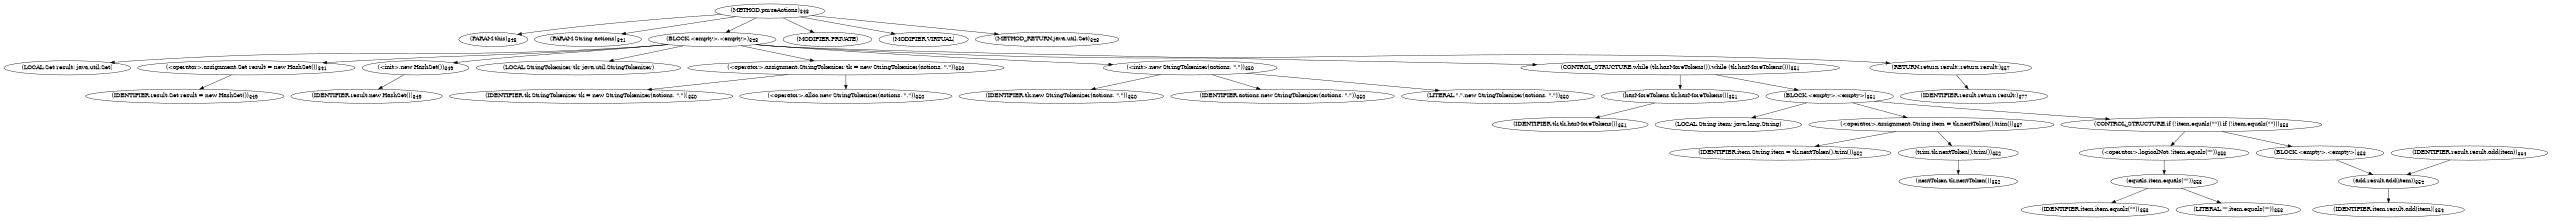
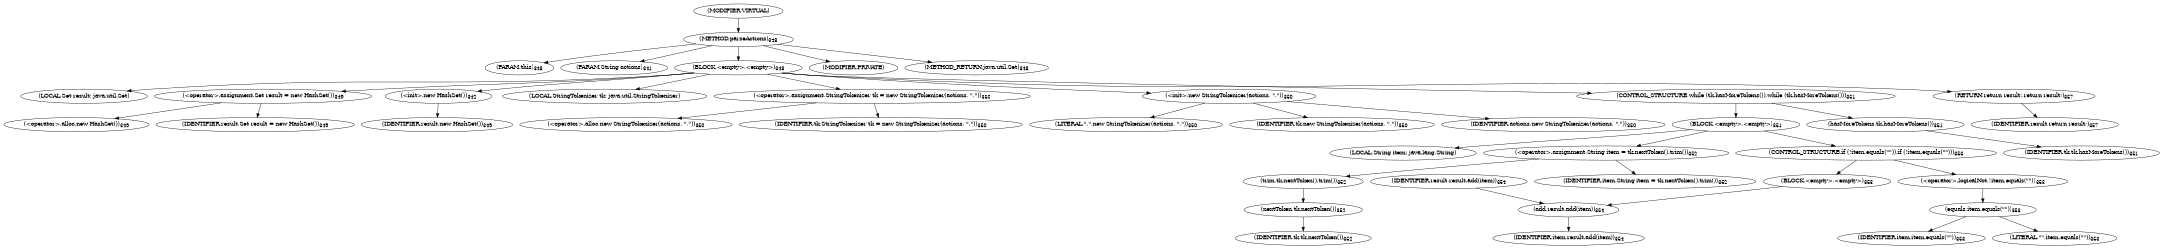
(846, 25) -> (738, 23)
(322, 67) -> (339, 96)
(449, 67) -> (472, 96)
(2023, 96) -> (2094, 124)
(2018, 124) -> (1693, 152)
none -> (76, 125)
none -> (1303, 238)
